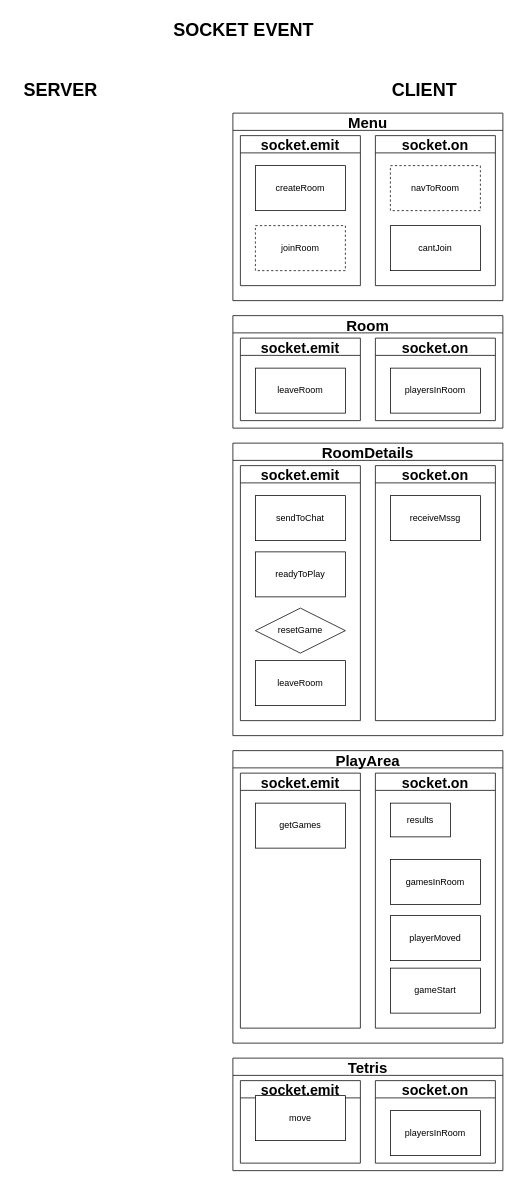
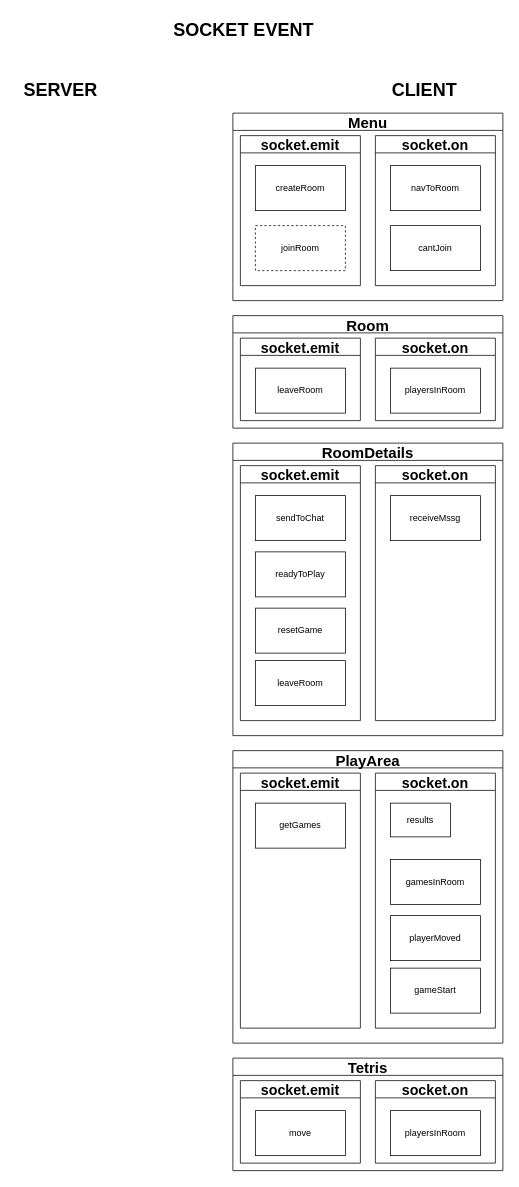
(435, 188) -> (435, 188)
(300, 630) -> (300, 630)
(300, 1118) -> (300, 1133)
